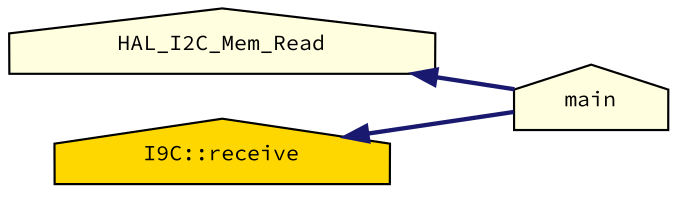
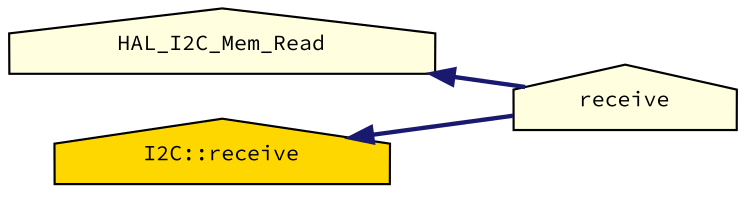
(591, 101) -> (625, 101)
(222, 155) -> (222, 155)
